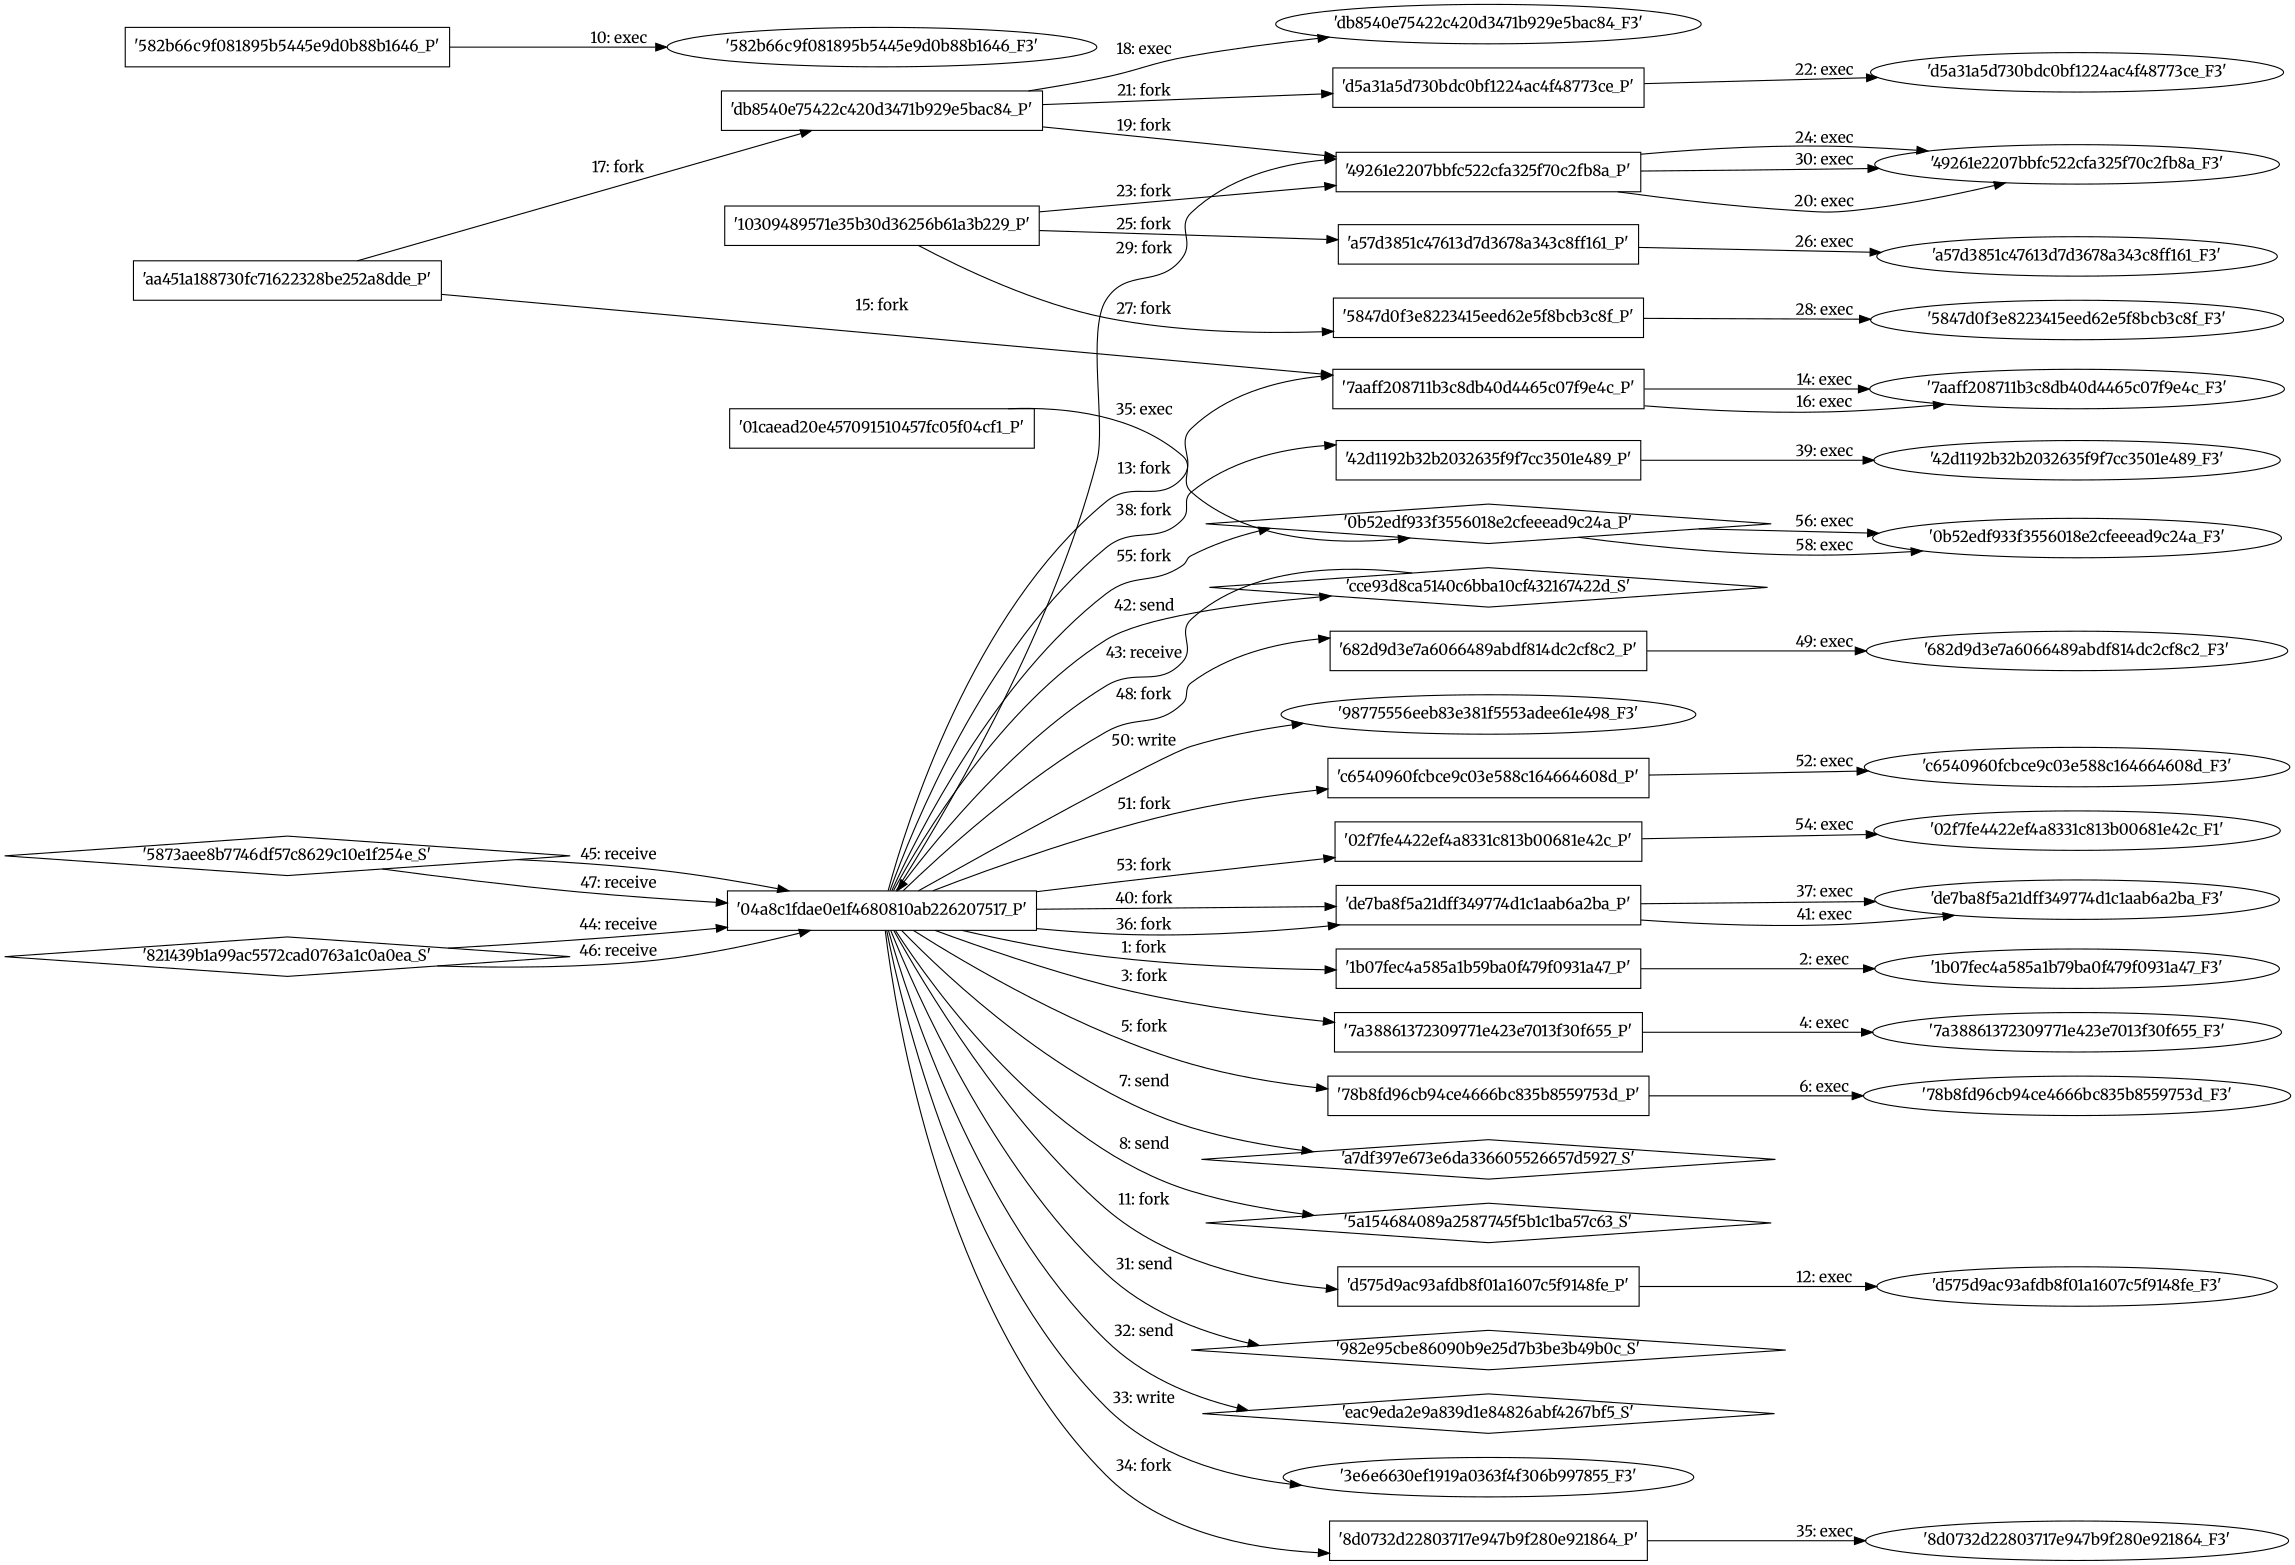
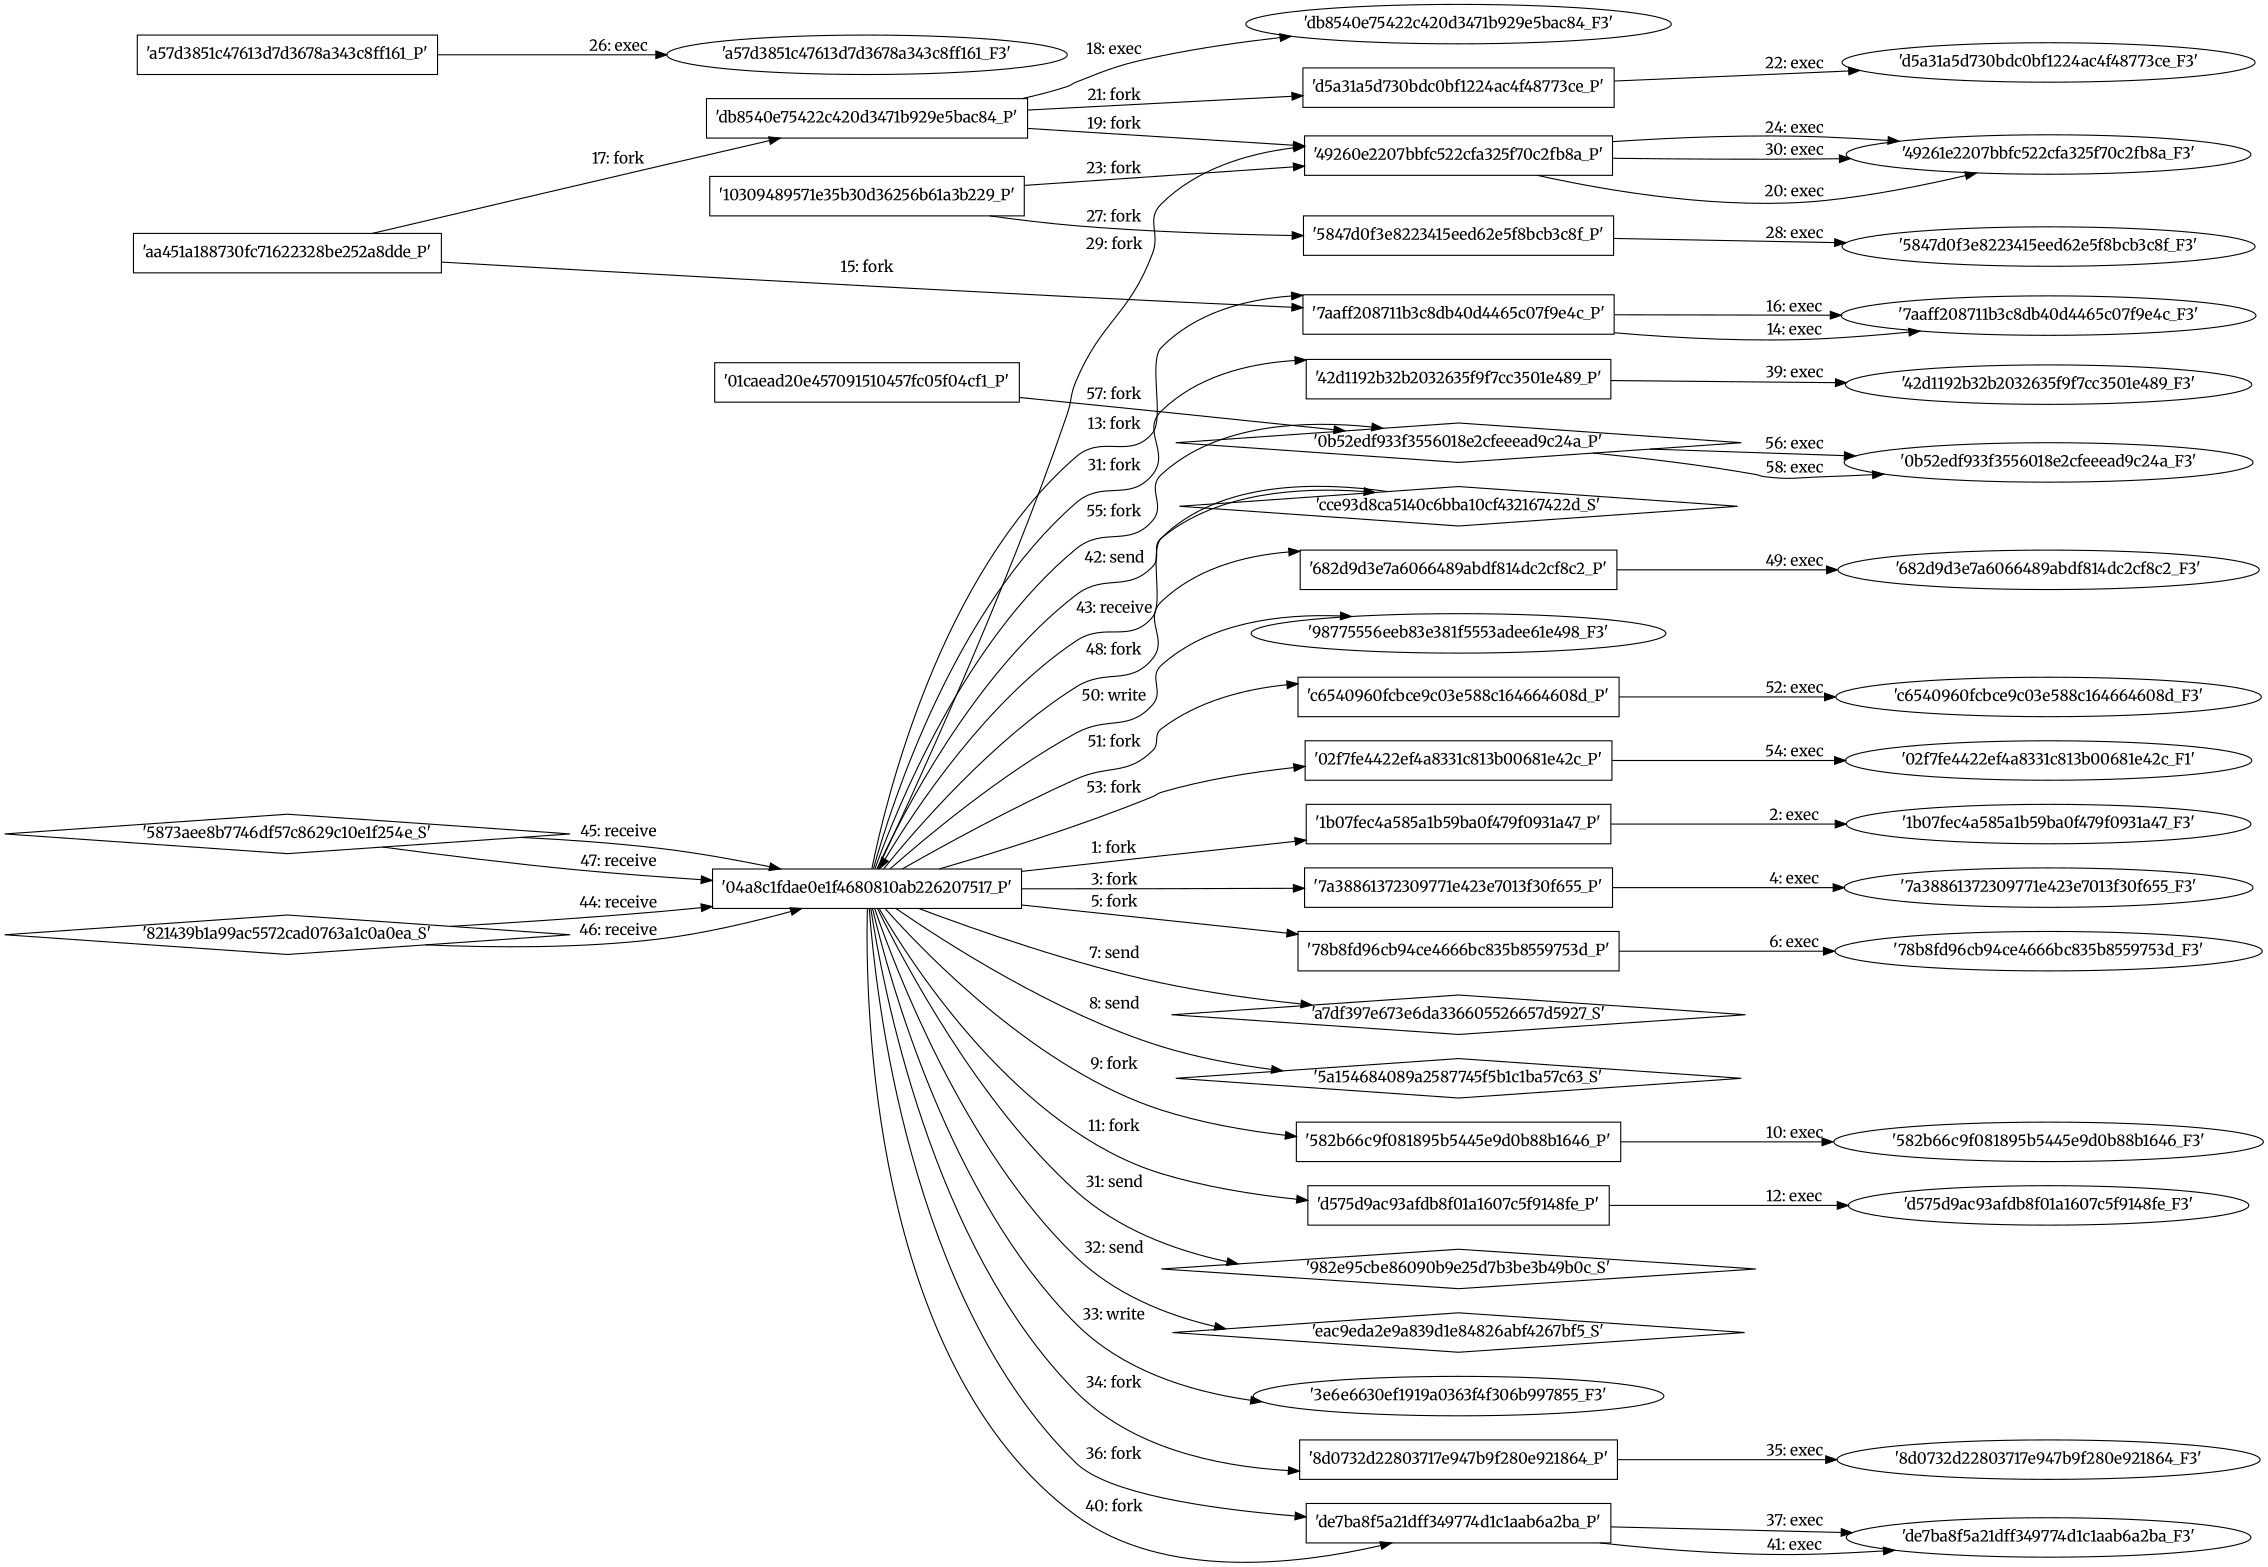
(1488, 172) -> (1459, 156)
(1176, 235) -> none
(1144, 410) -> (1114, 395)
(1144, 511) -> (1114, 466)
(2077, 969) -> (2049, 824)
none -> (1063, 1063)
